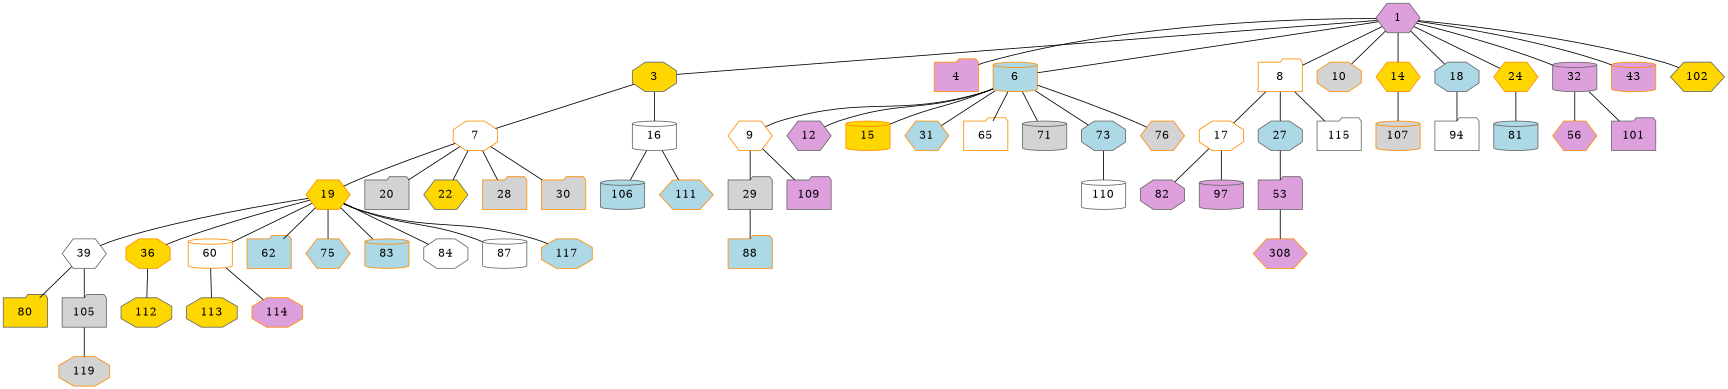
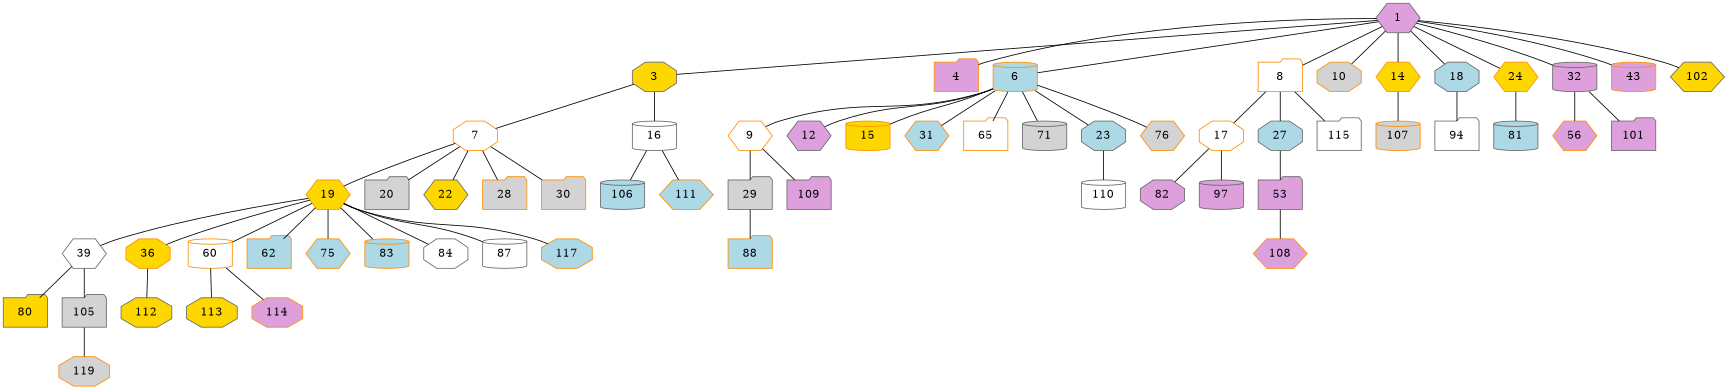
(1104, 136) -> (1104, 136)
(1280, 254) -> (1280, 254)
